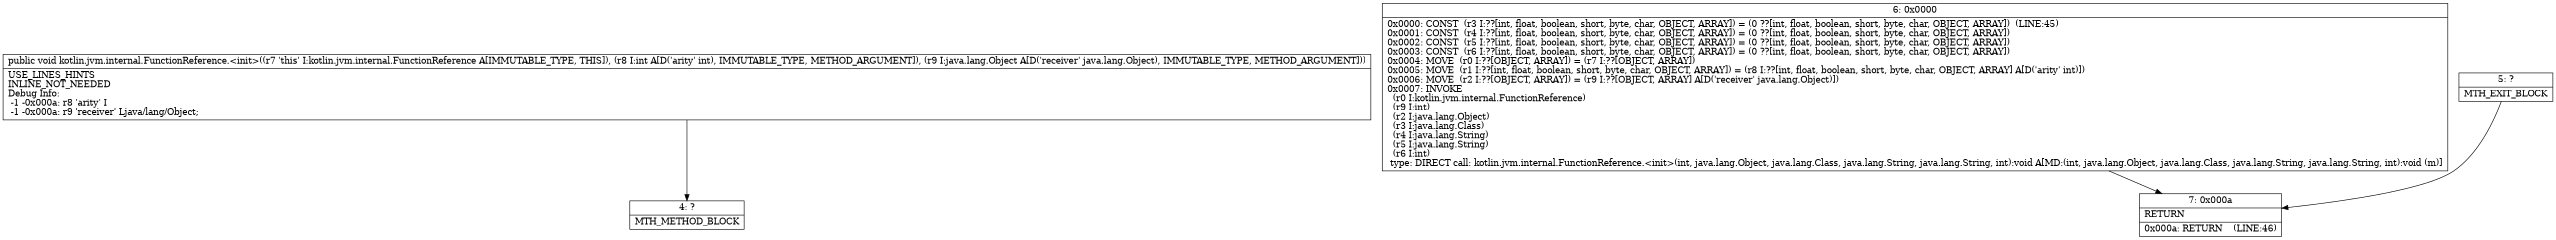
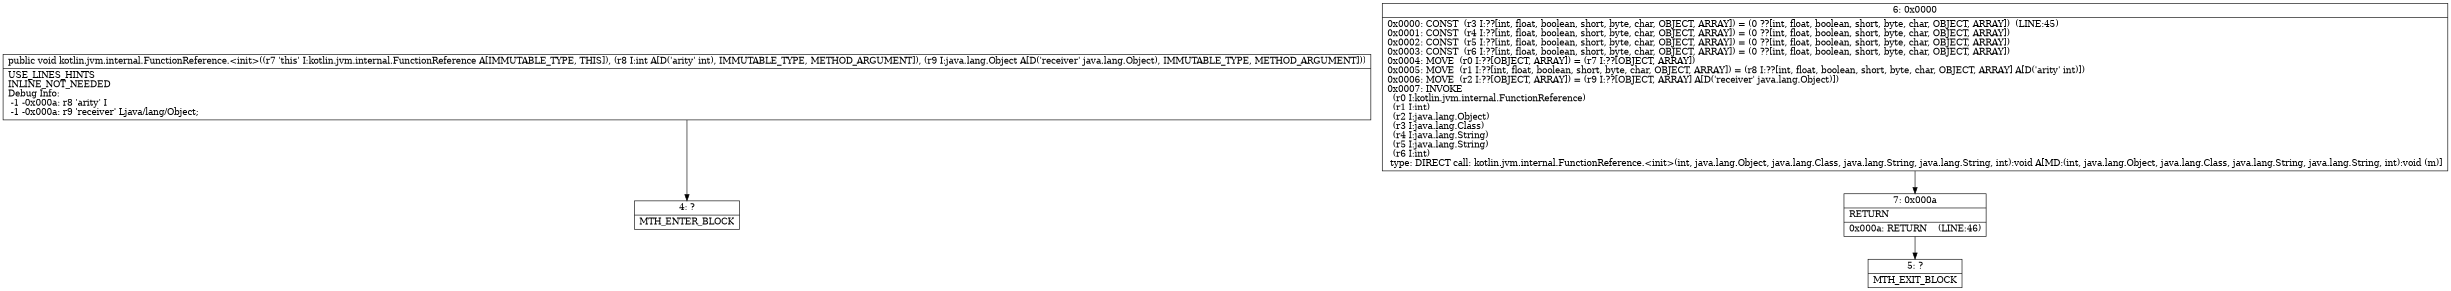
(1409, 108) -> (1409, 108)
(2414, 186) -> (1915, 245)
(687, 222) -> (687, 222)
